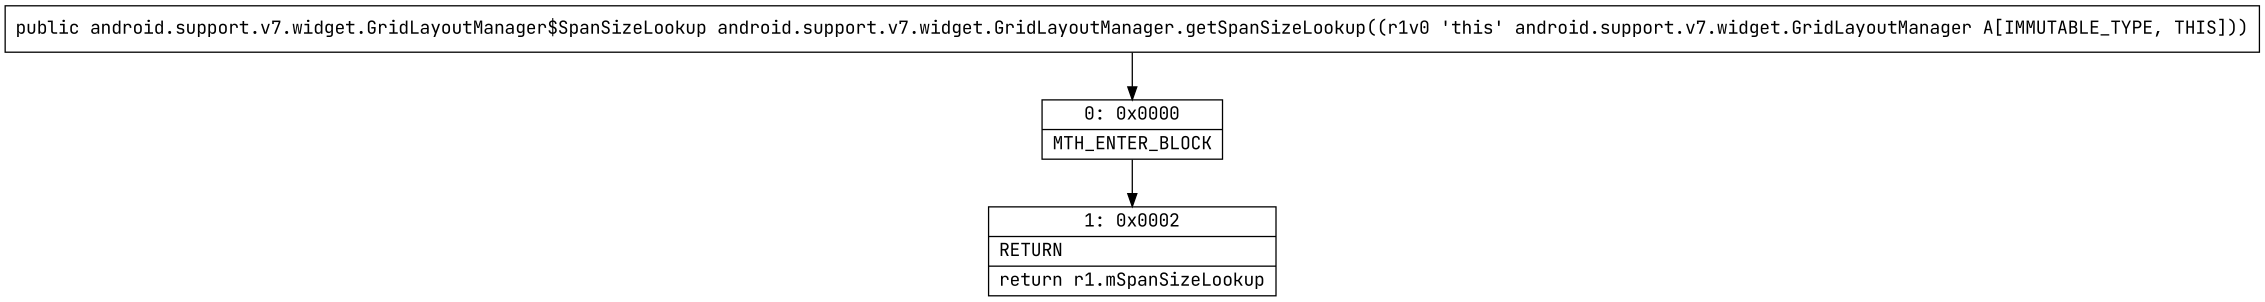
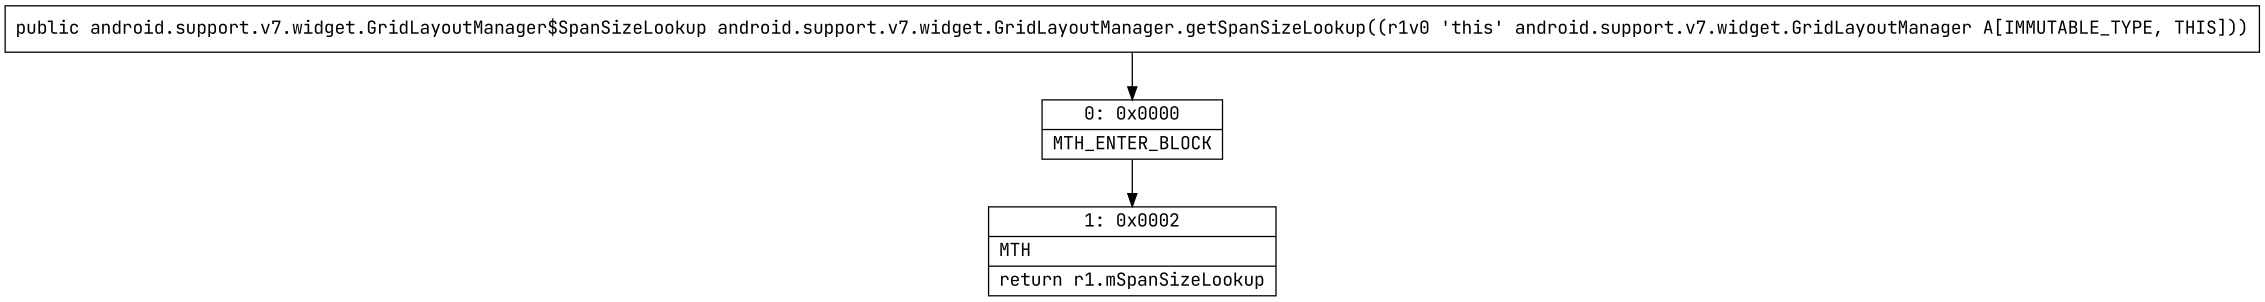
(1031, 251) -> (1015, 251)
